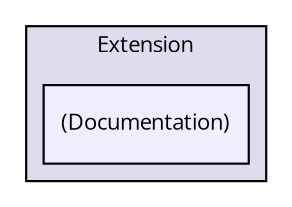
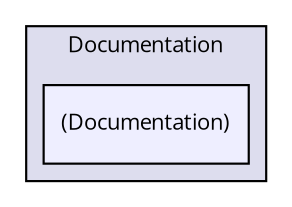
(146, 47) -> (146, 47)
